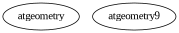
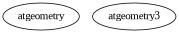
(134, 17) -> (134, 17)
